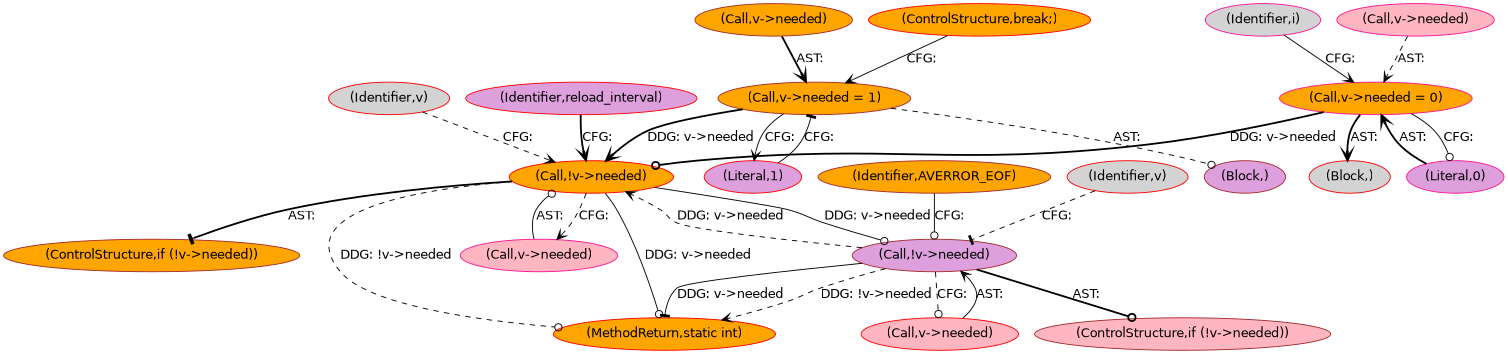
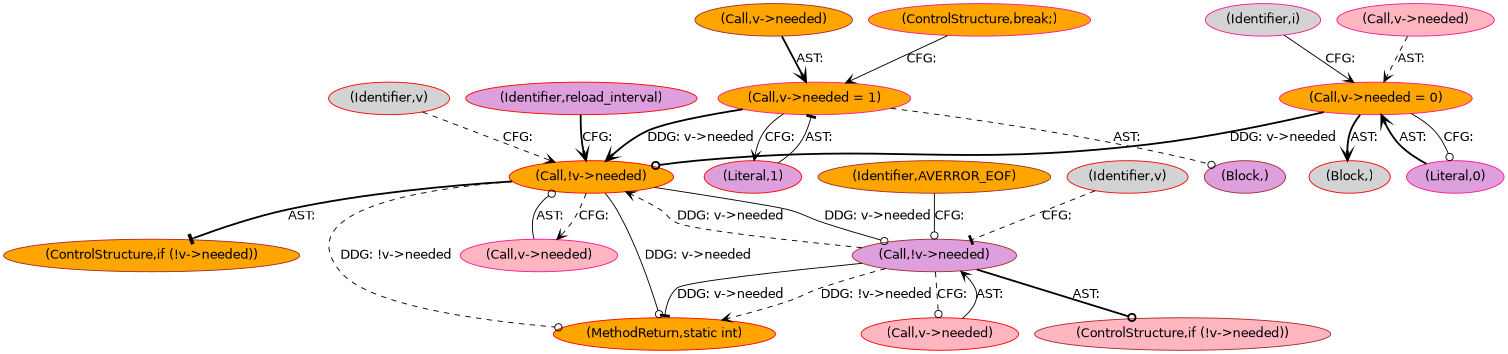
(980, 20) -> (980, 20)
(814, 98) -> (814, 98)
(821, 138) -> (821, 138)
